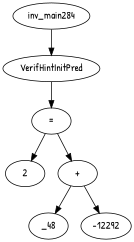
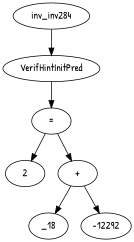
(51, 16) -> (51, 16)
(48, 226) -> (48, 226)
